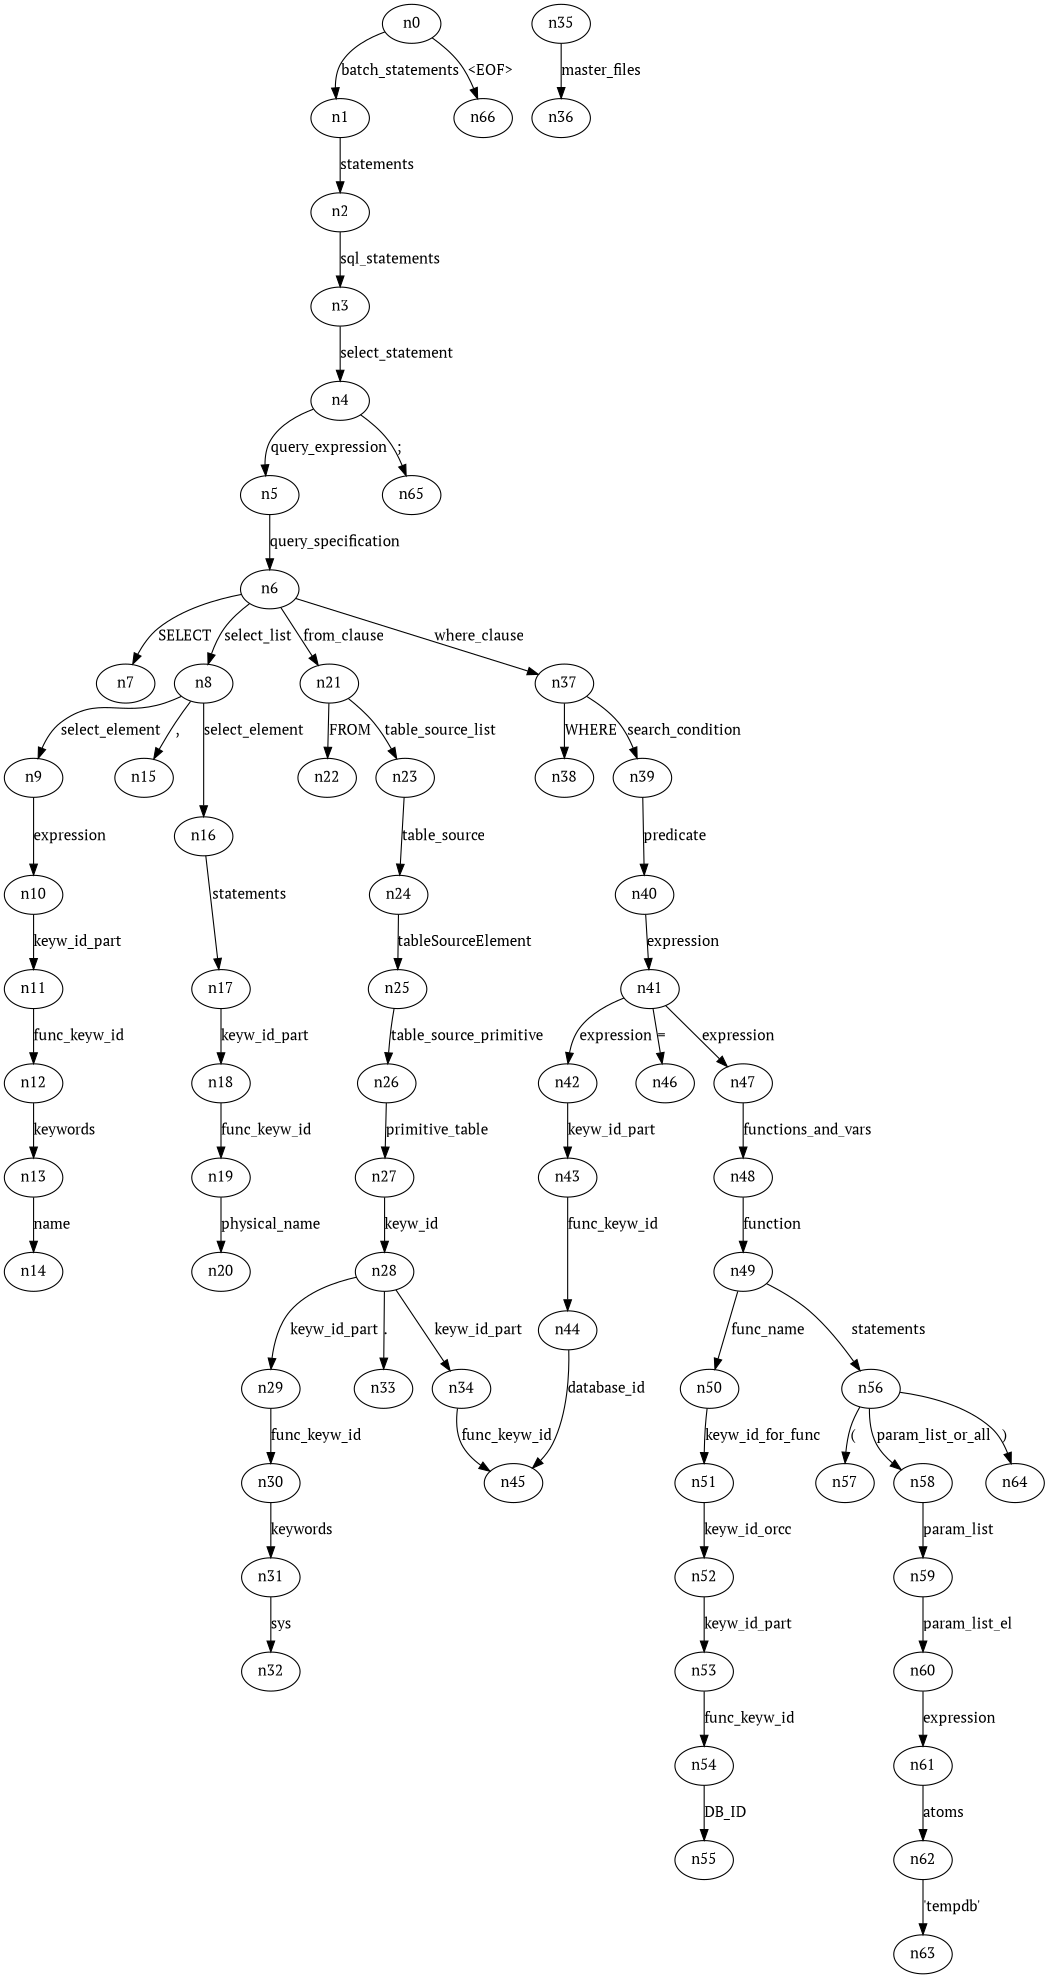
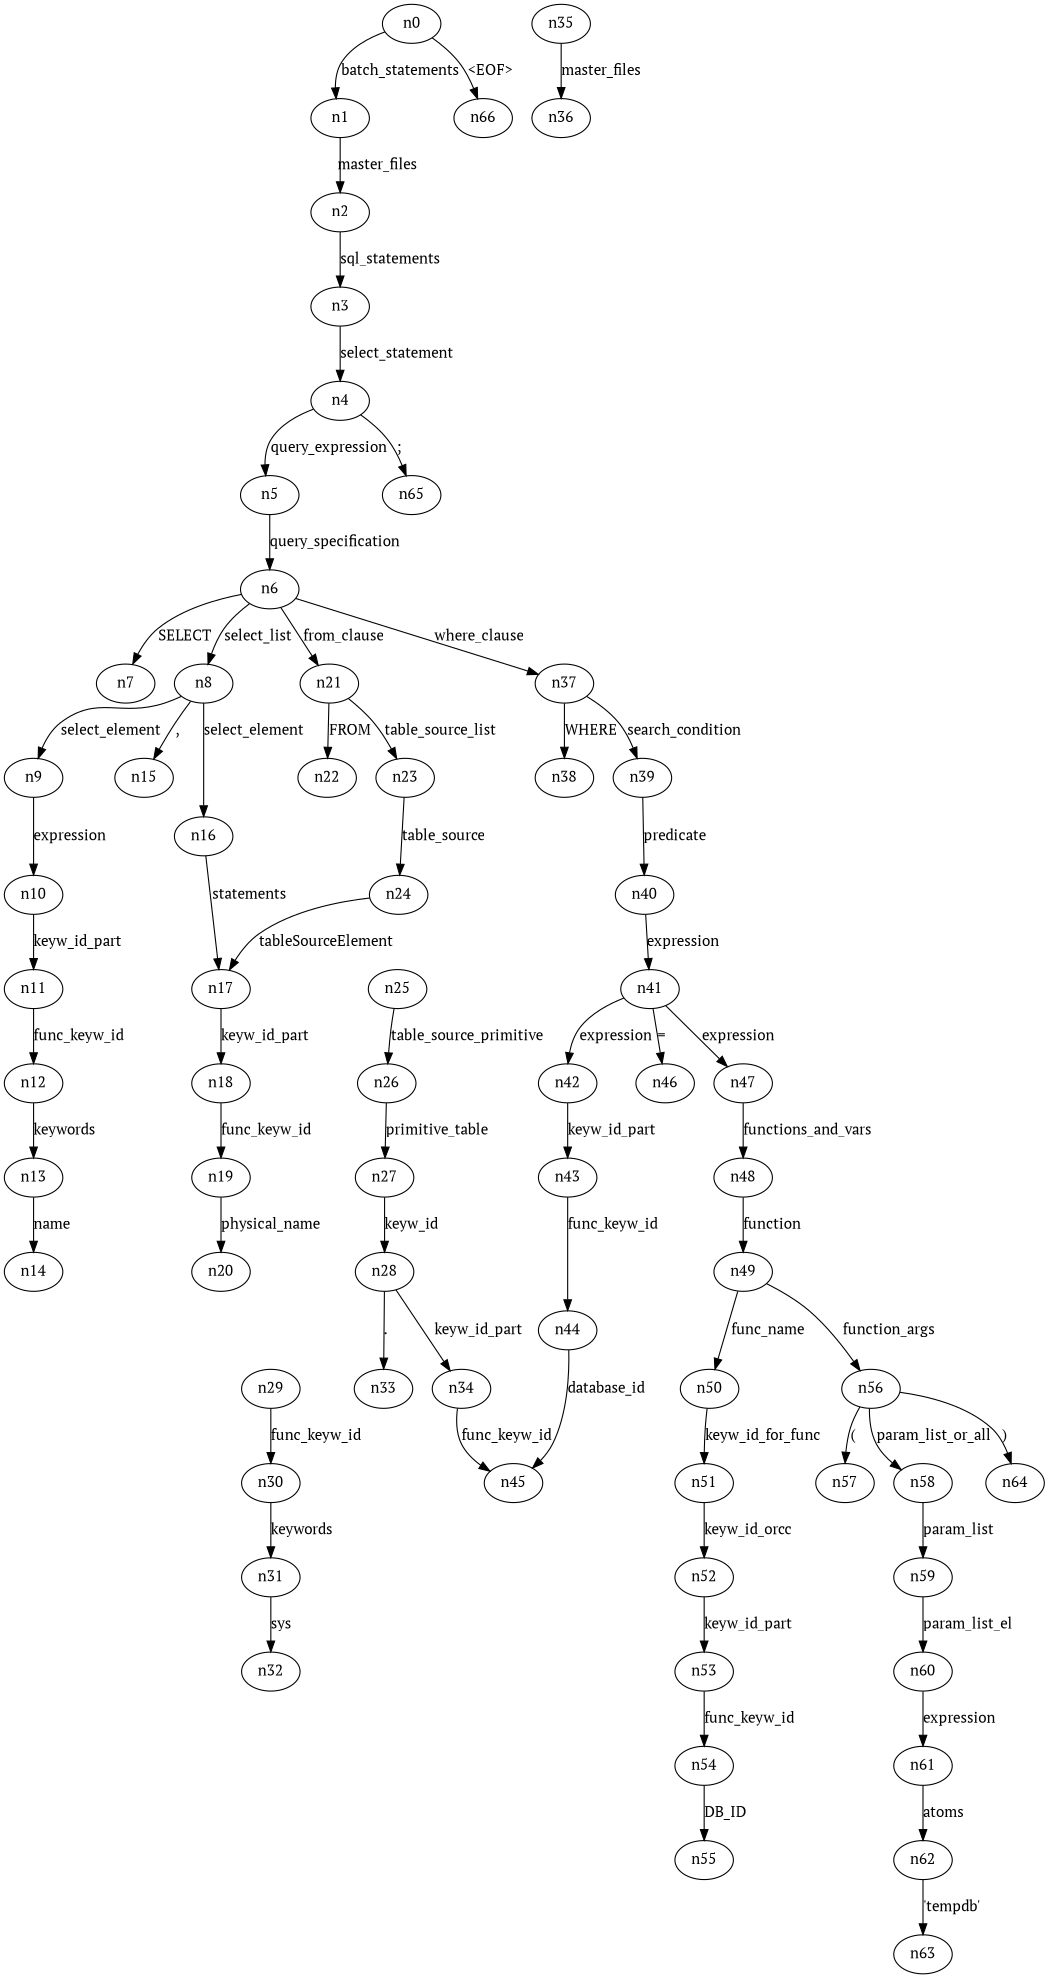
(378, 165) -> (378, 165)
(398, 937) -> (295, 915)
(299, 1303) -> none
(889, 1330) -> (889, 1330)
